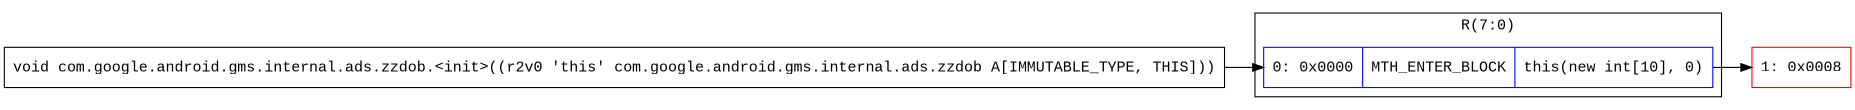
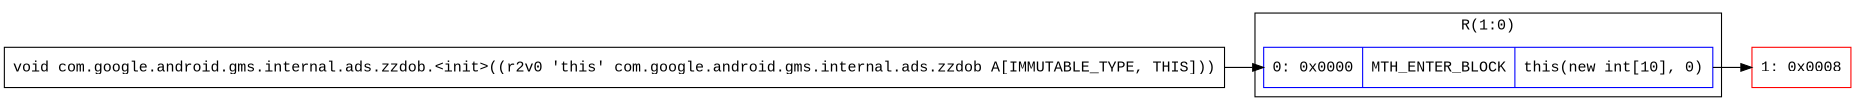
(1488, 26) -> (1488, 26)
